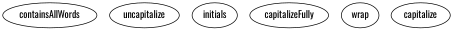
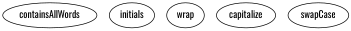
(144, 15) -> none
(289, 15) -> none
none -> (318, 15)
